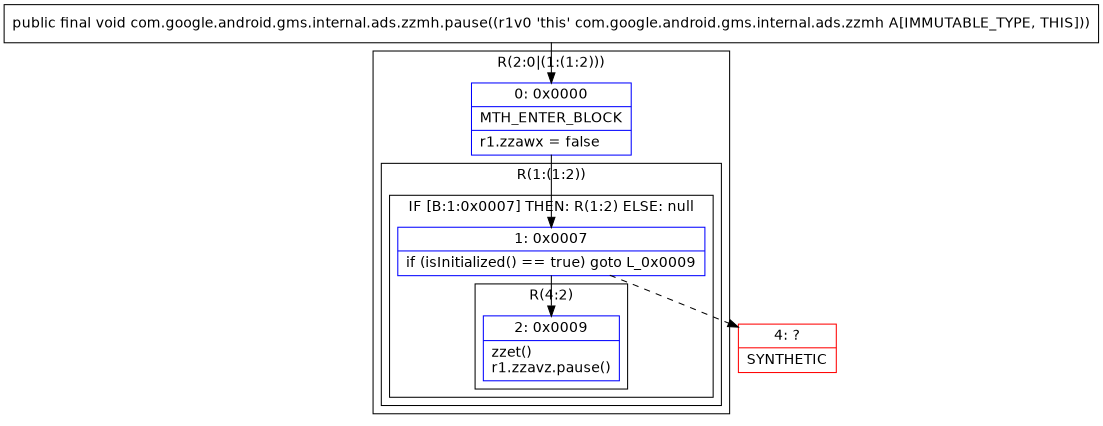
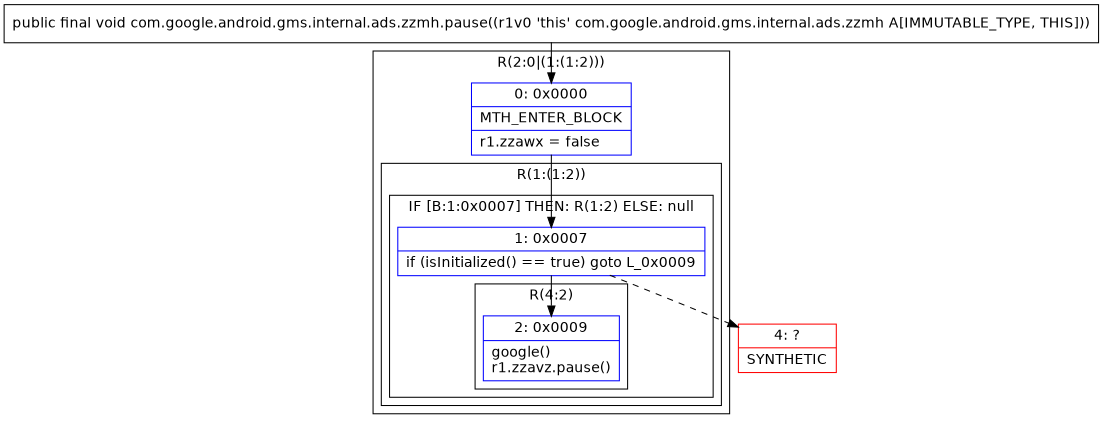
(512, 352) -> (521, 352)
